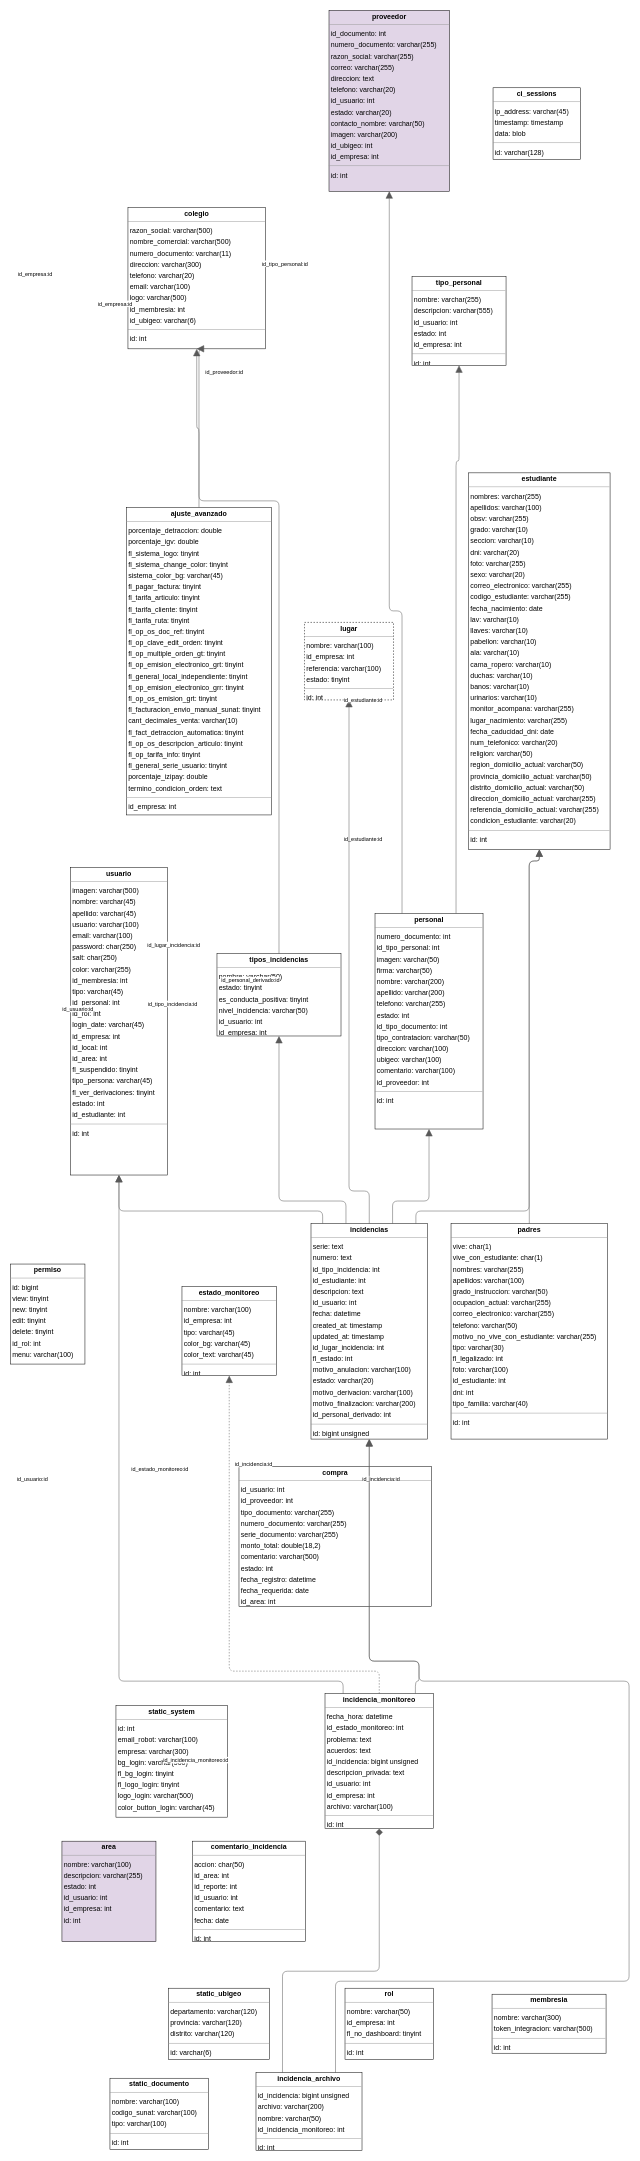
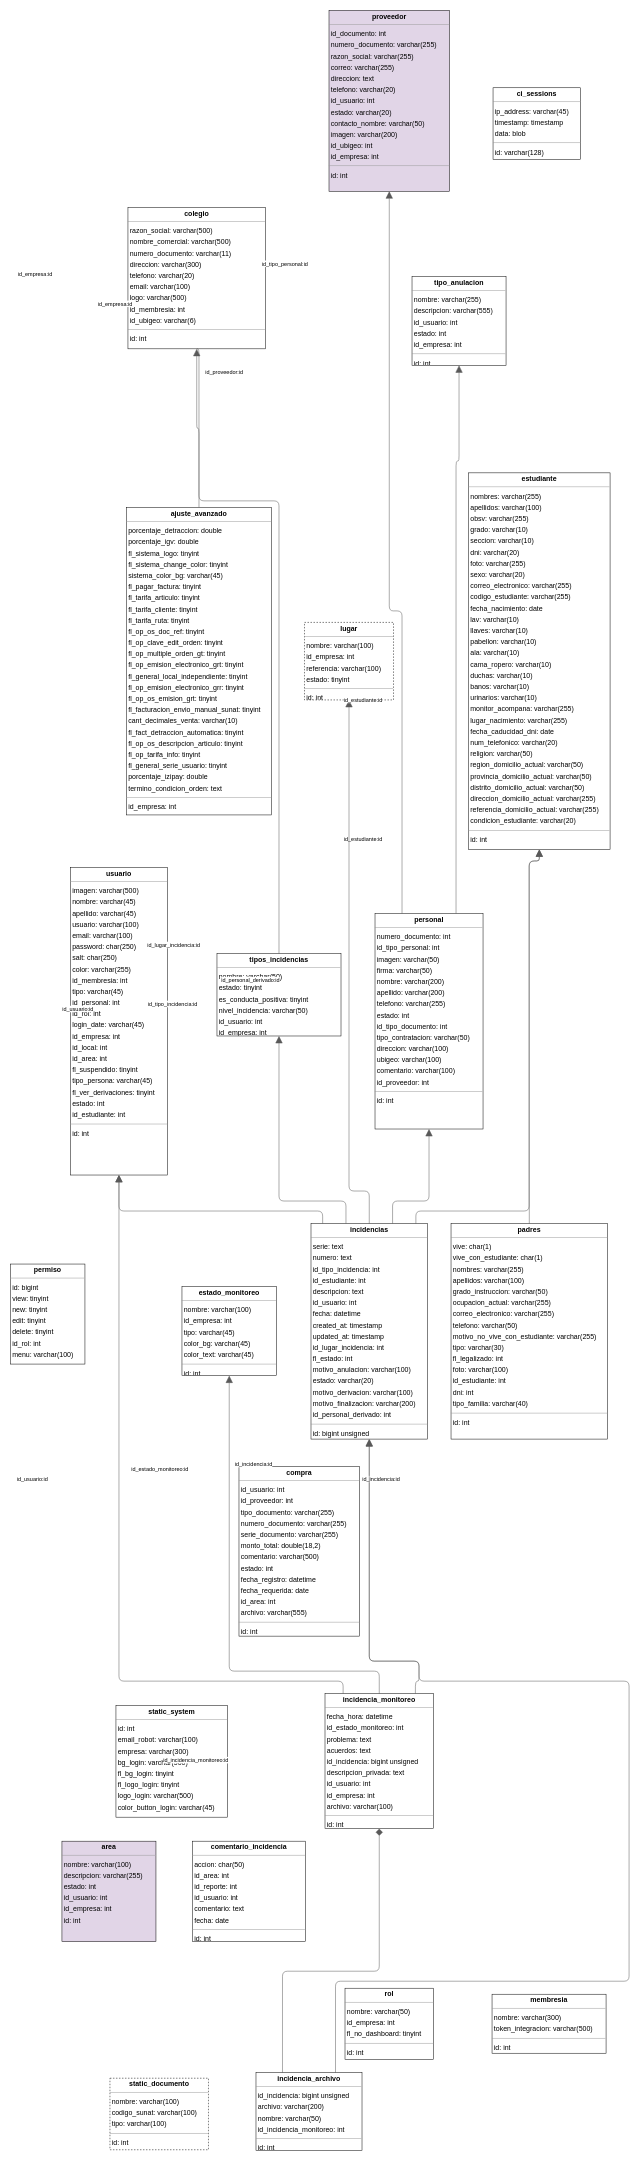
(457, 306) -> (457, 306)
(200, 349) -> (198, 350)
(335, 1536) -> (299, 1551)
(229, 1613) -> (229, 1613)
(219, 2024) -> none
(159, 2114) -> (159, 2114)
